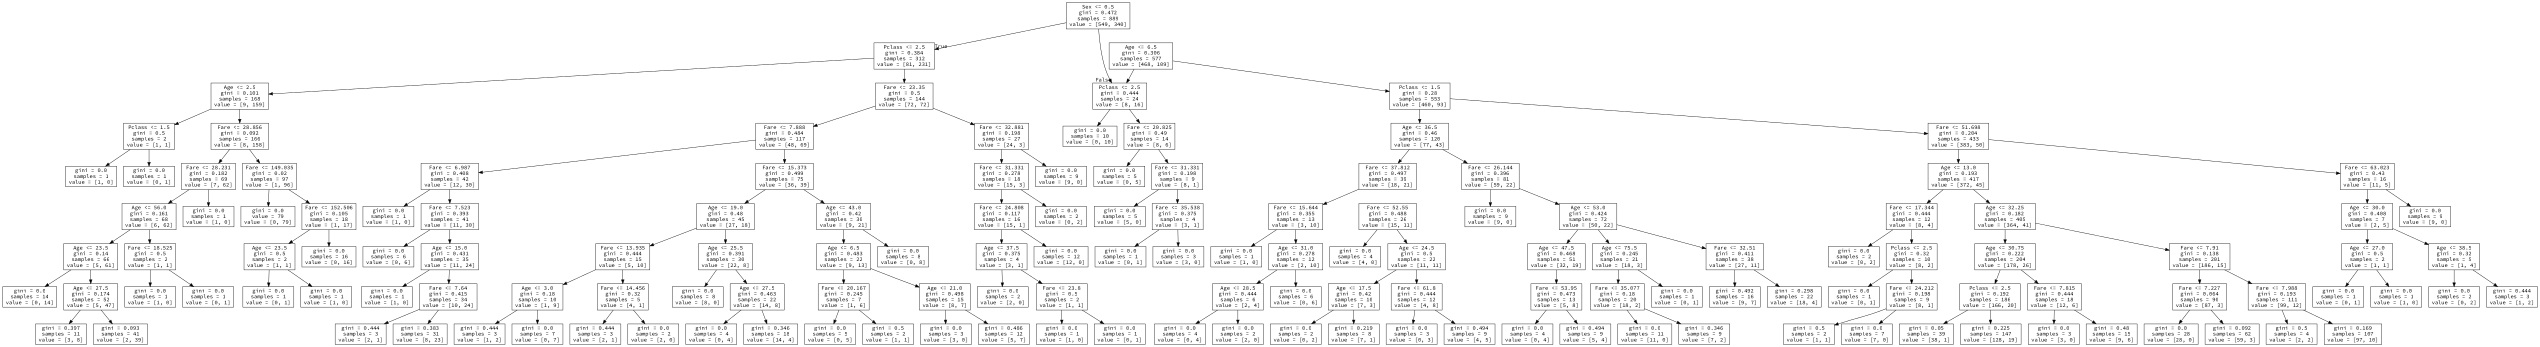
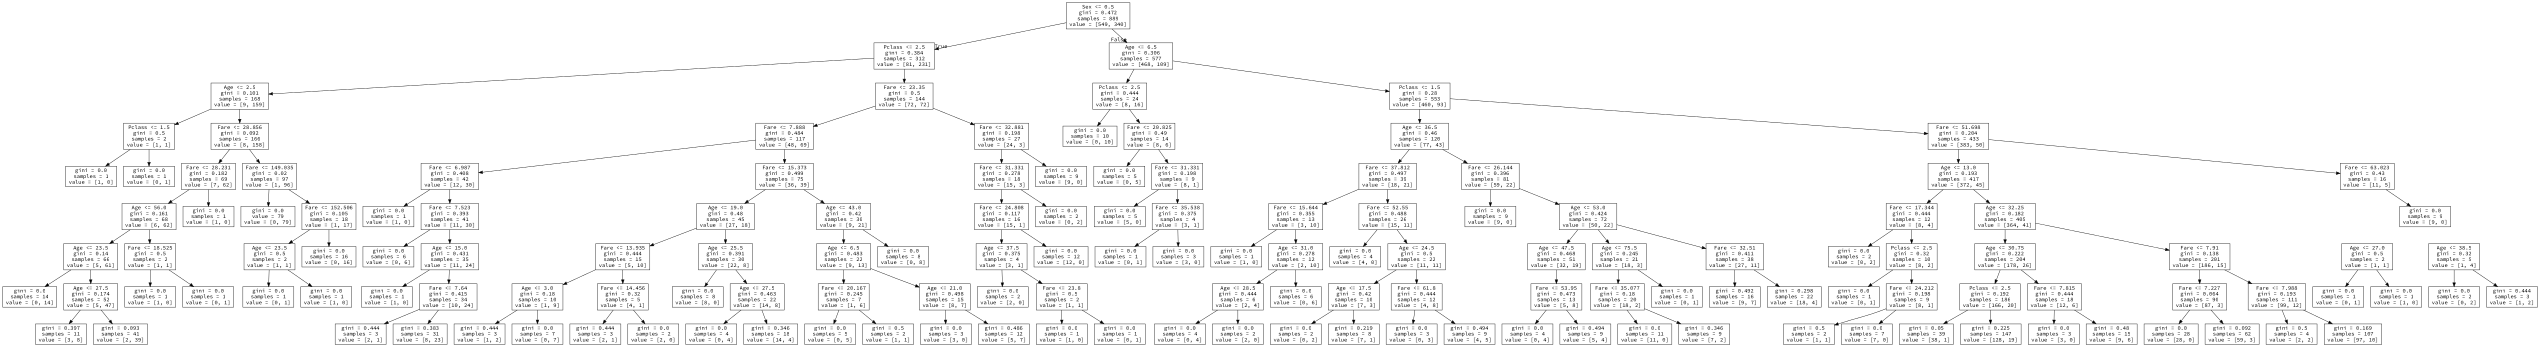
(1102, 55) -> (1118, 35)
none -> (1388, 195)
(2367, 217) -> none
